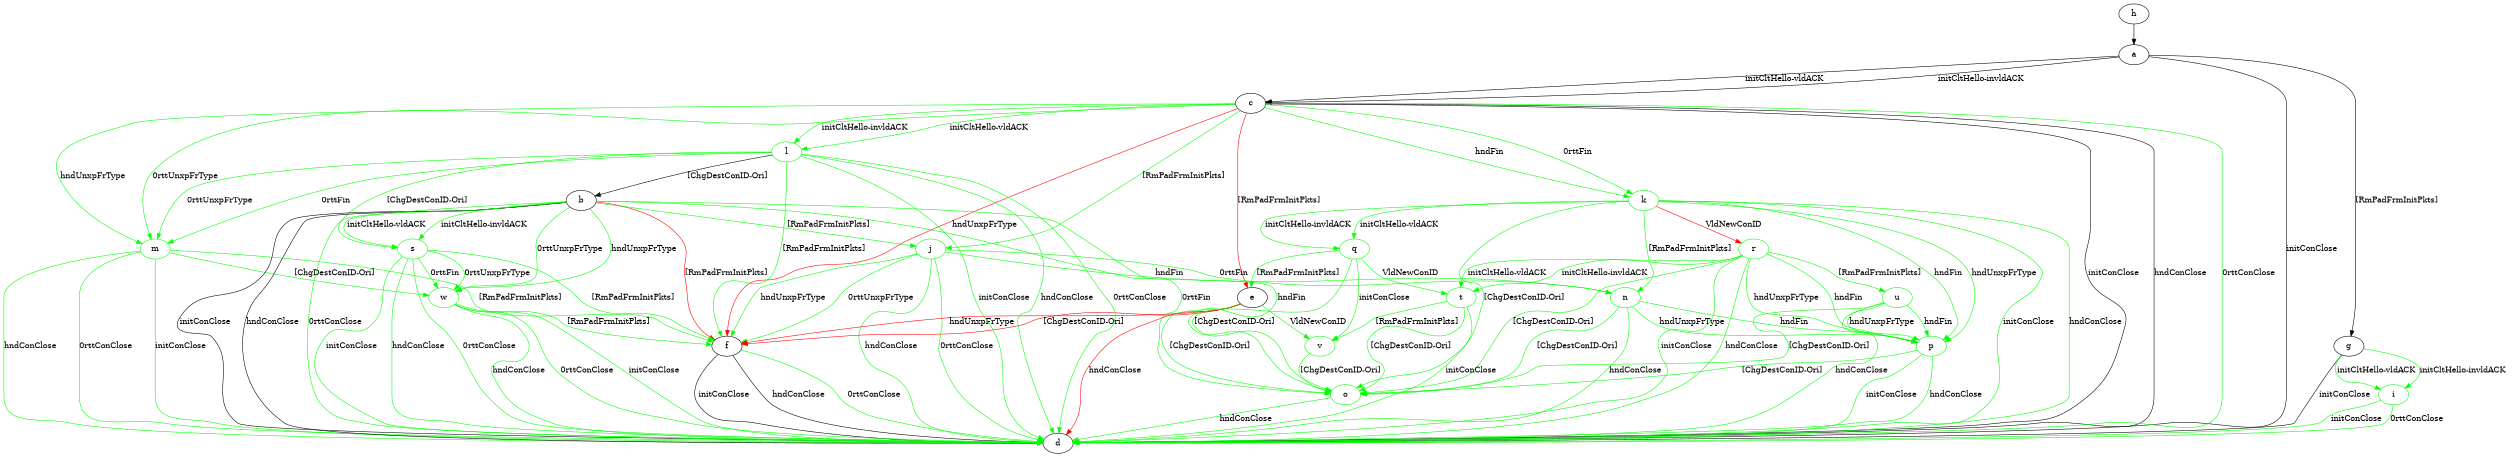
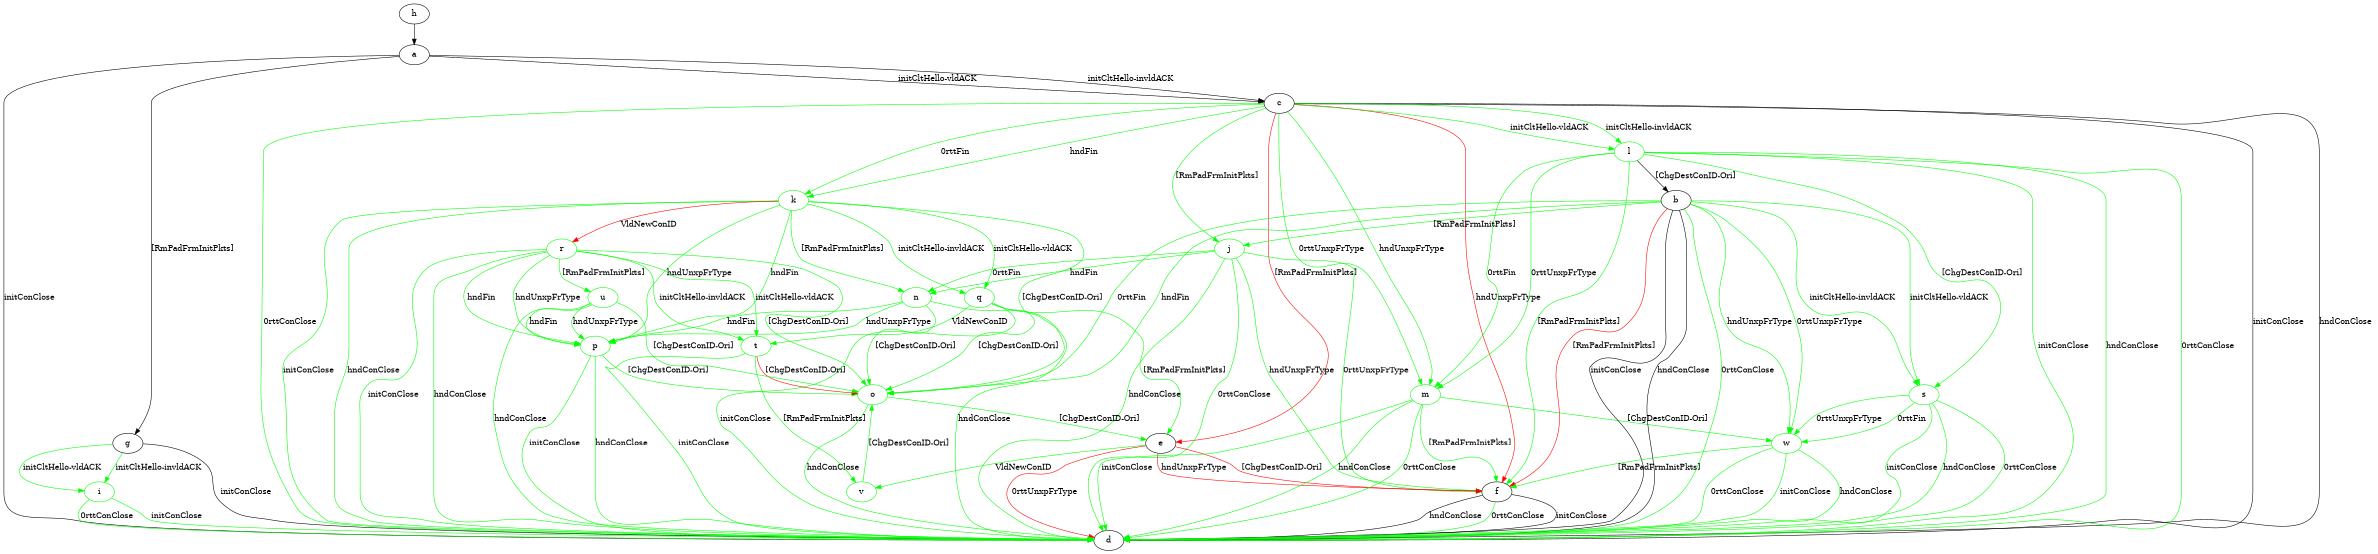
(570, 291) -> none
(1357, 302) -> (729, 431)
(1391, 326) -> (792, 385)
(1189, 369) -> (1015, 415)
(1116, 370) -> (1046, 492)
